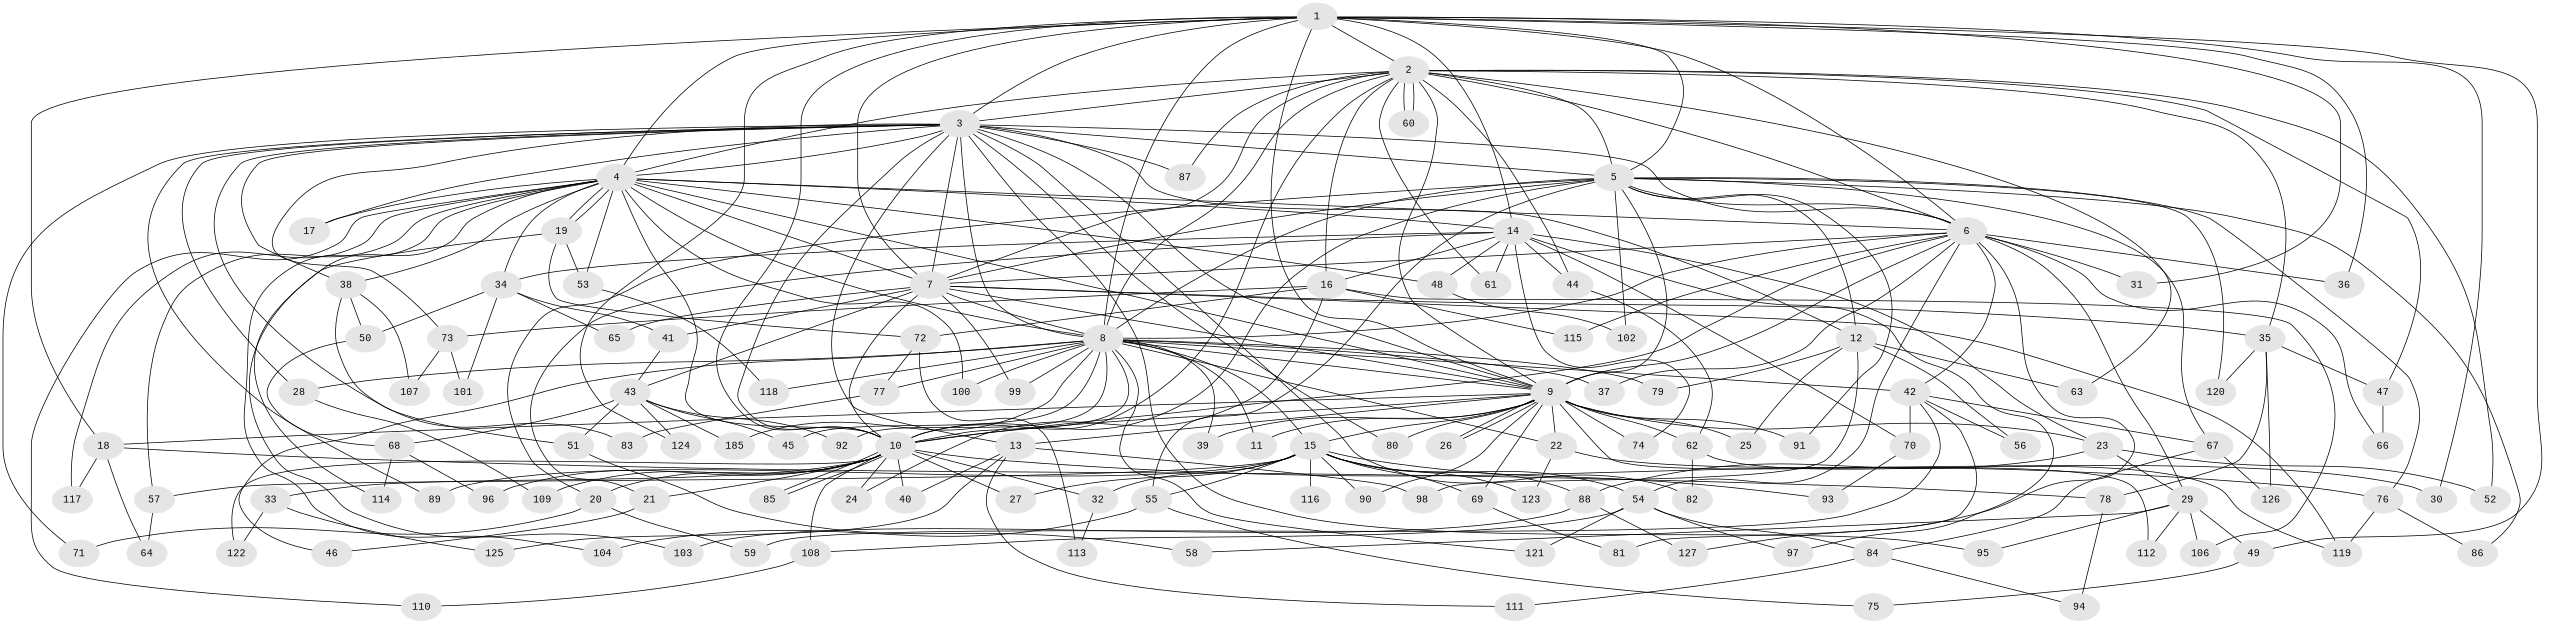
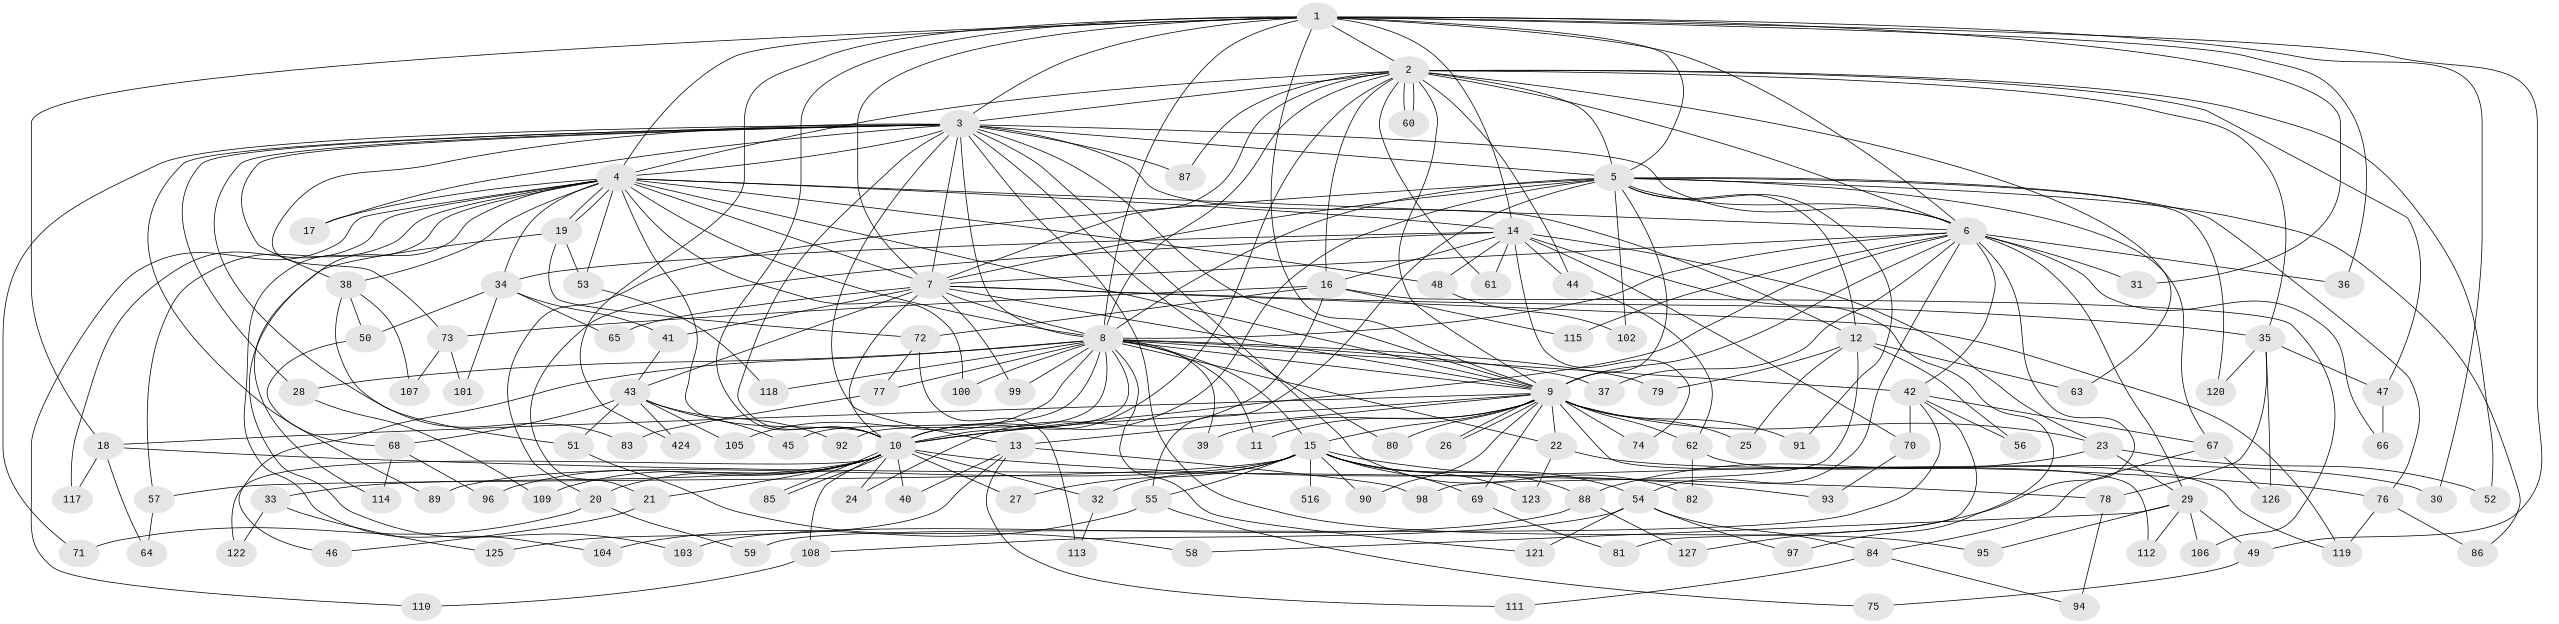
(681, 446) -> (681, 446)
(735, 446) -> (735, 446)
(1310, 500) -> (1310, 500)
